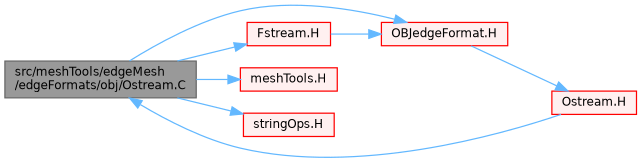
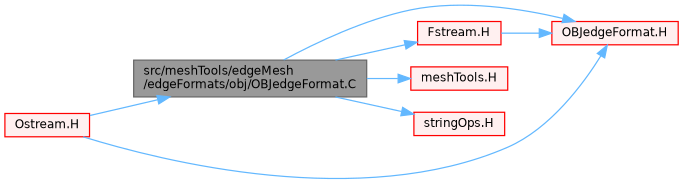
(514, 66) -> (361, 177)
(101, 79) -> (250, 79)
